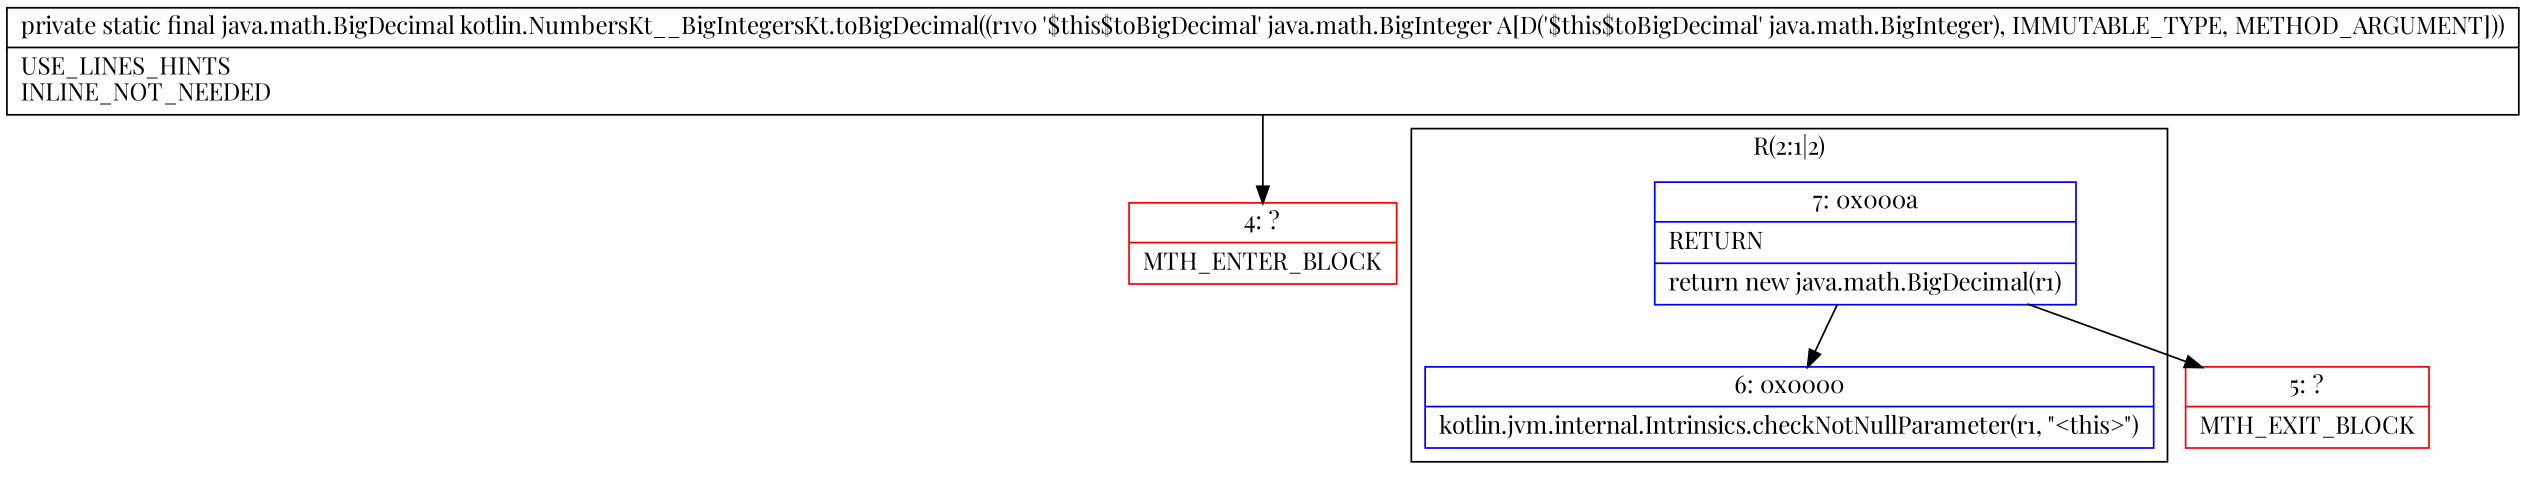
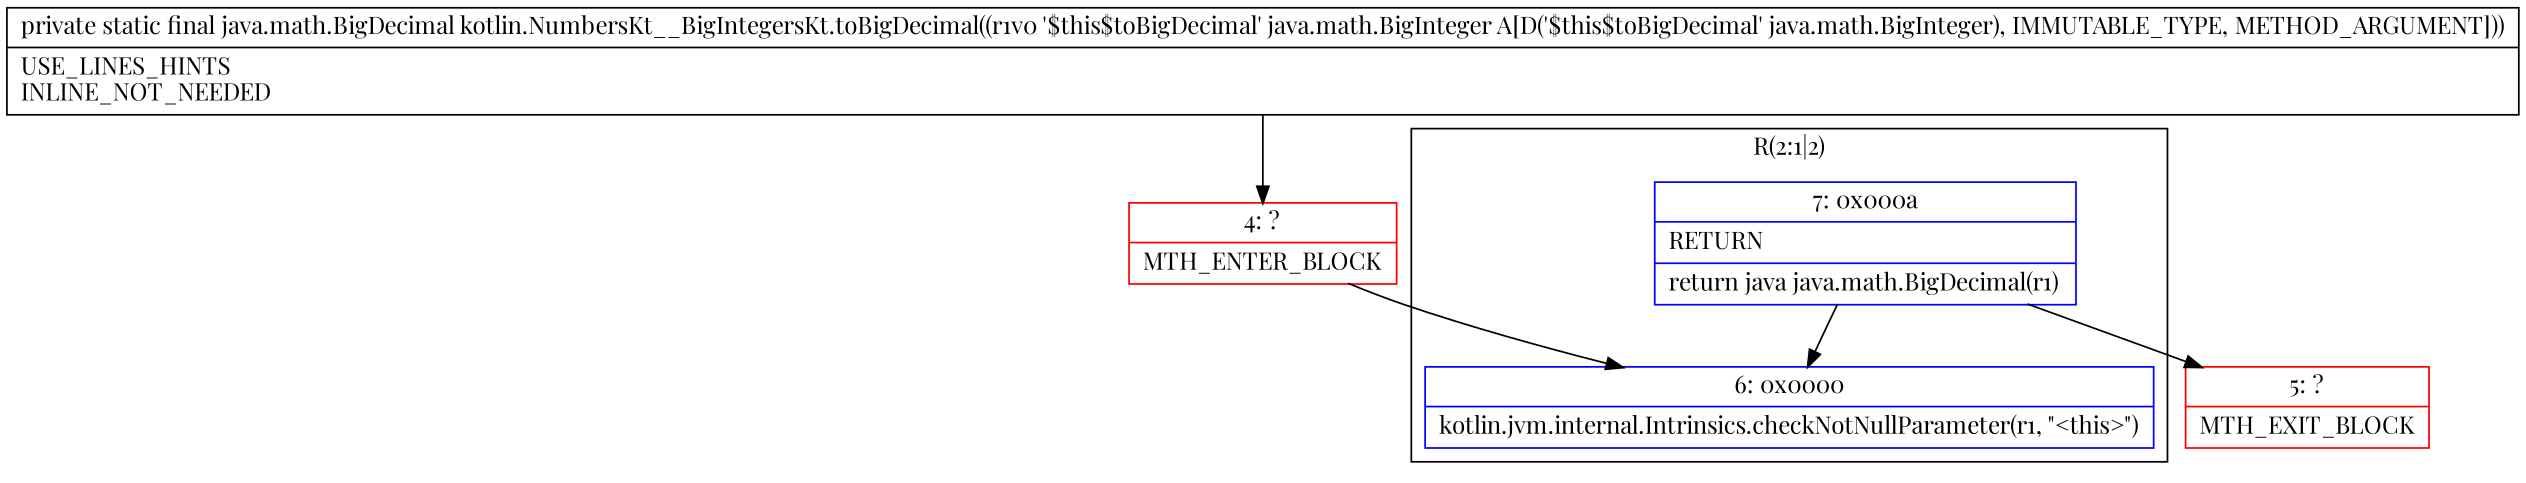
(1865, 283) -> (1864, 283)
none -> (1476, 327)
